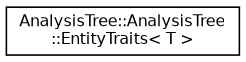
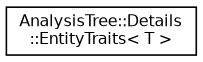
(123, 31) -> (101, 31)
